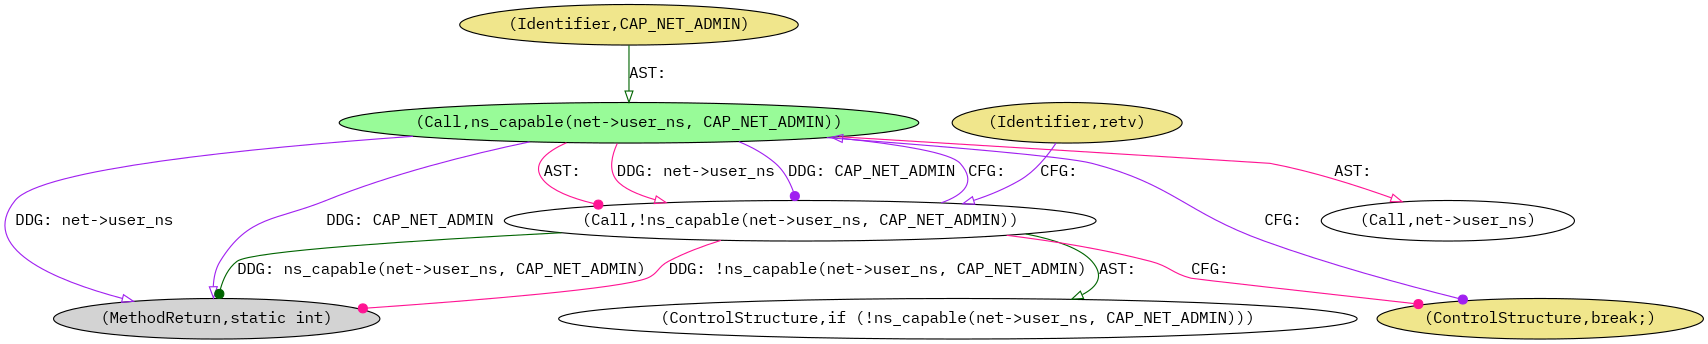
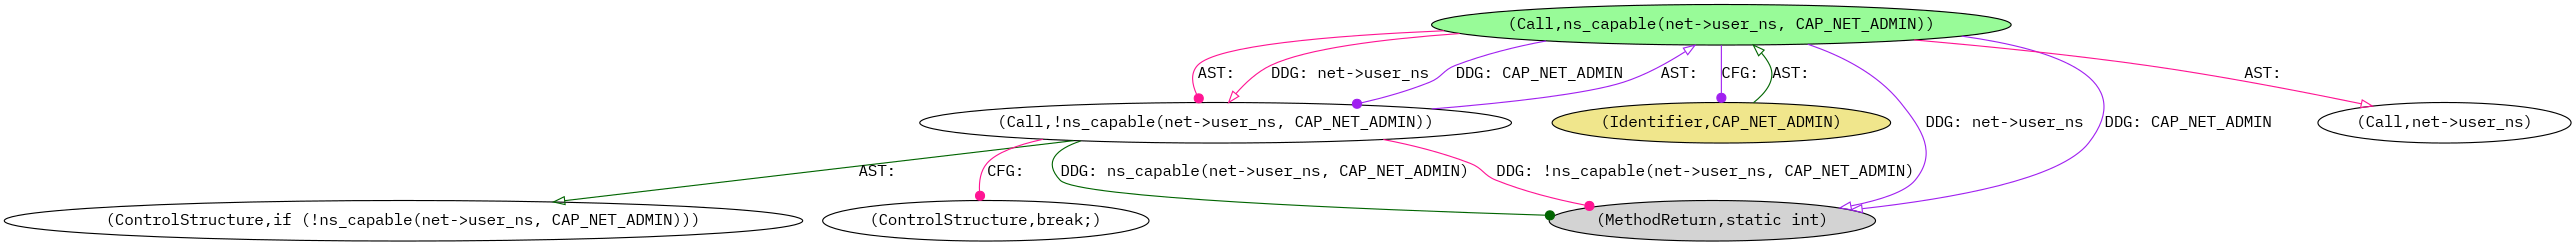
(1067, 123) -> none
(992, 172) -> (1684, 74)
(1151, 185) -> (1721, 69)
(1540, 319) -> (986, 221)
